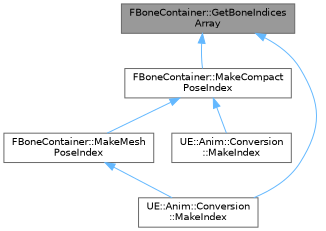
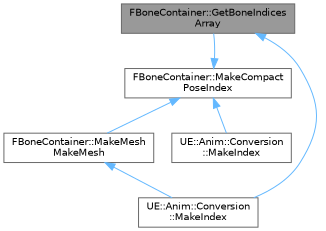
(202, 56) -> (215, 46)
(79, 148) -> (79, 148)
